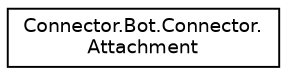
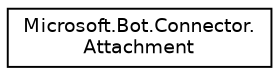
(143, 38) -> (140, 38)
